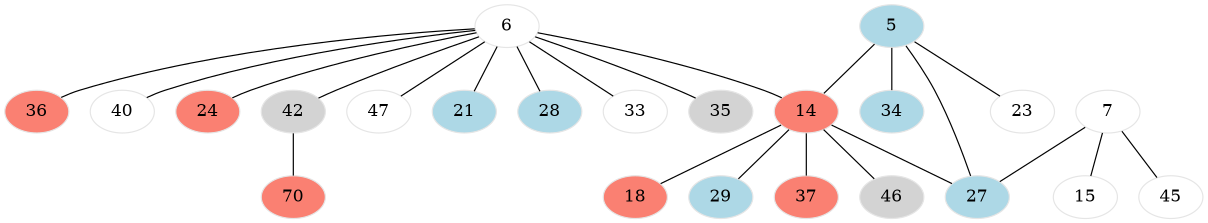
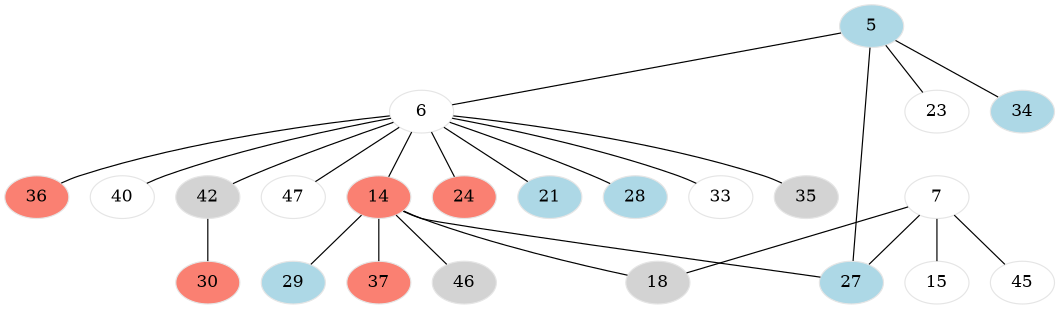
(849, 69) -> (647, 69)
(293, 197) -> (208, 283)
(635, 197) -> (658, 283)
none -> (797, 240)
